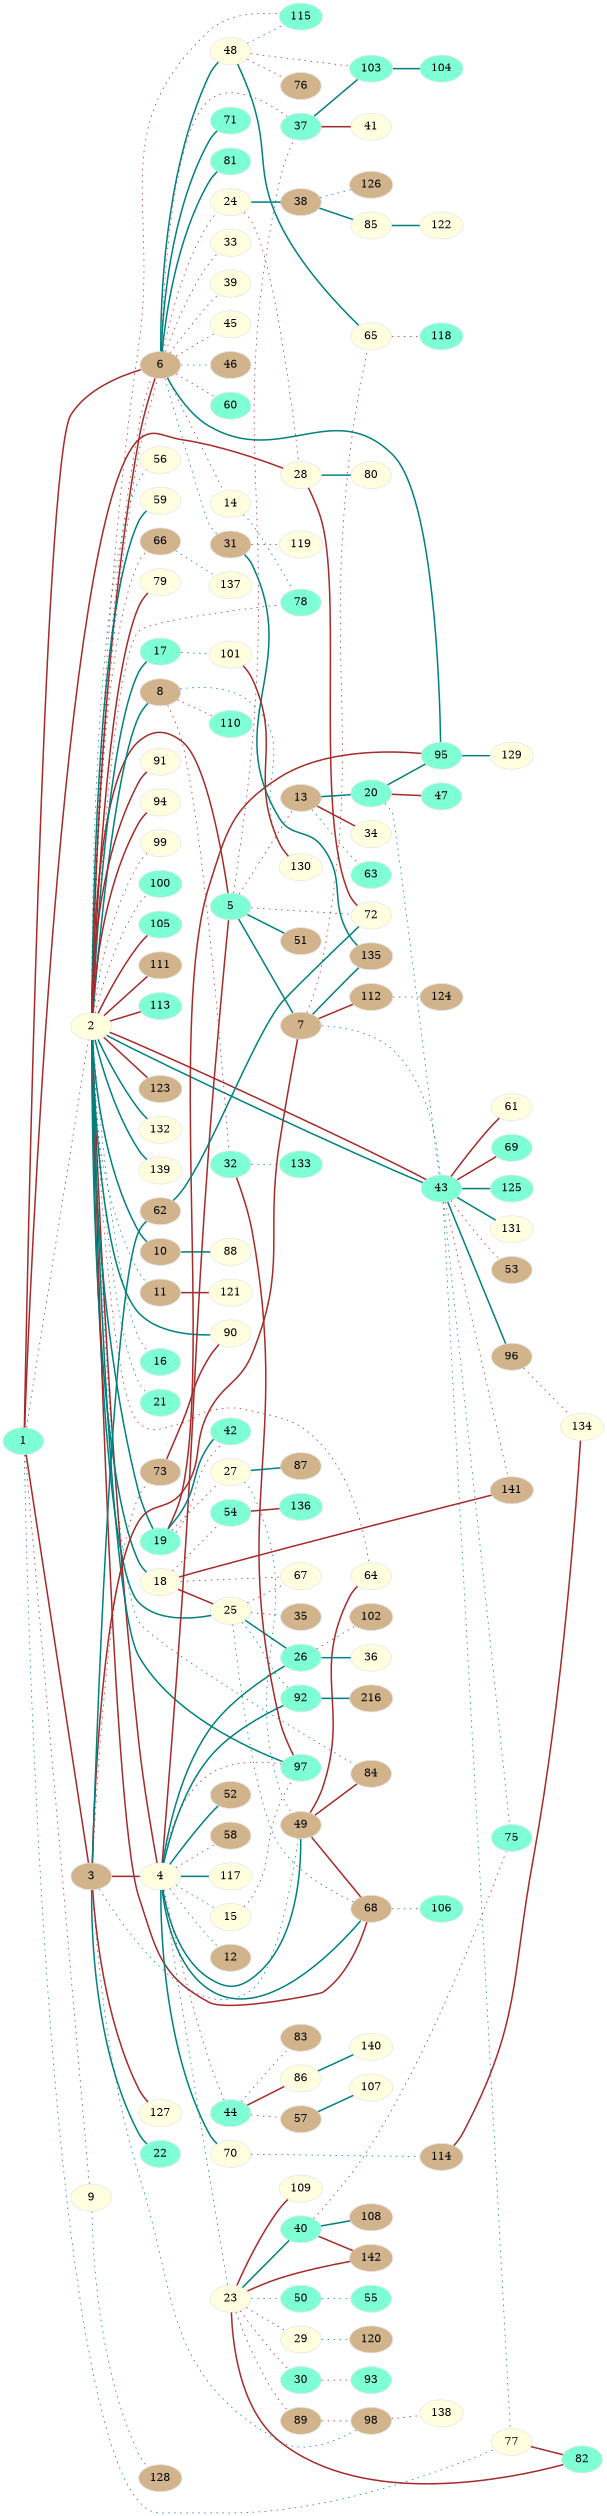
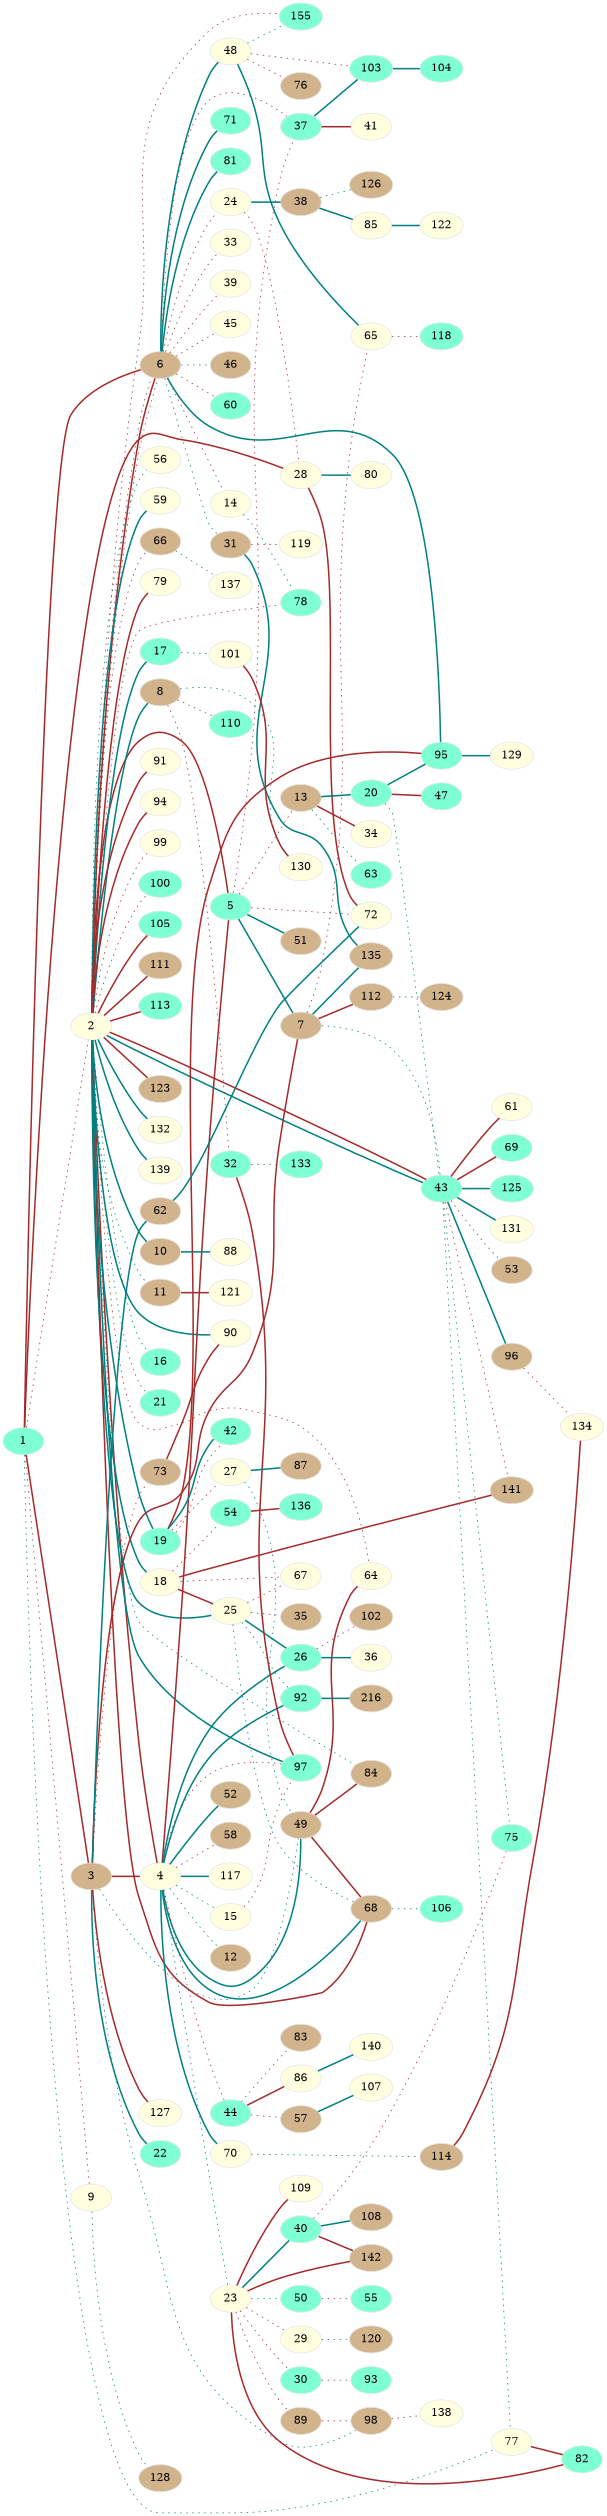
(301, 17) -> (301, 17)
(336, 2299) -> (336, 2299)
